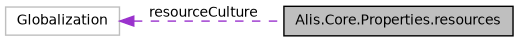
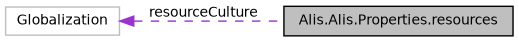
(398, 21) -> (398, 21)
